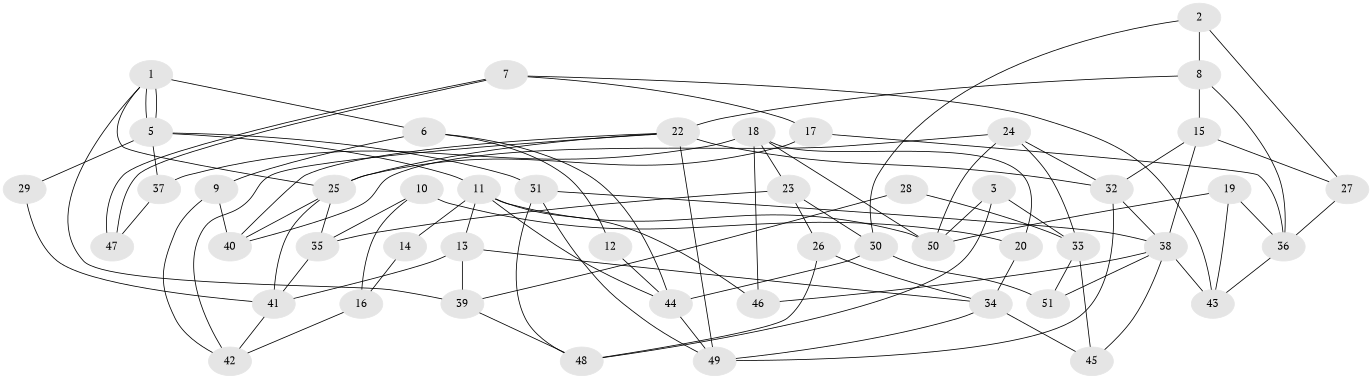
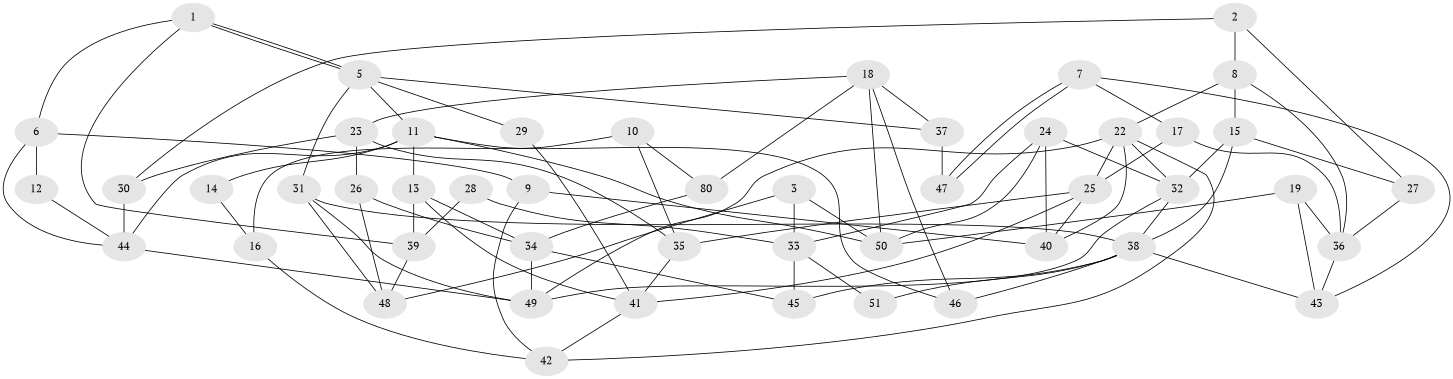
(185, 162) -> none
(1021, 247) -> (707, 189)
(962, 275) -> none
